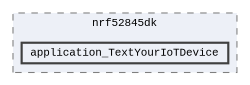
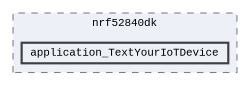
(125, 23) -> (125, 23)
